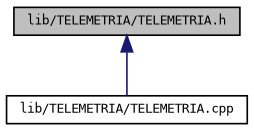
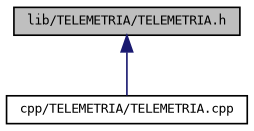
(127, 110) -> (127, 110)
